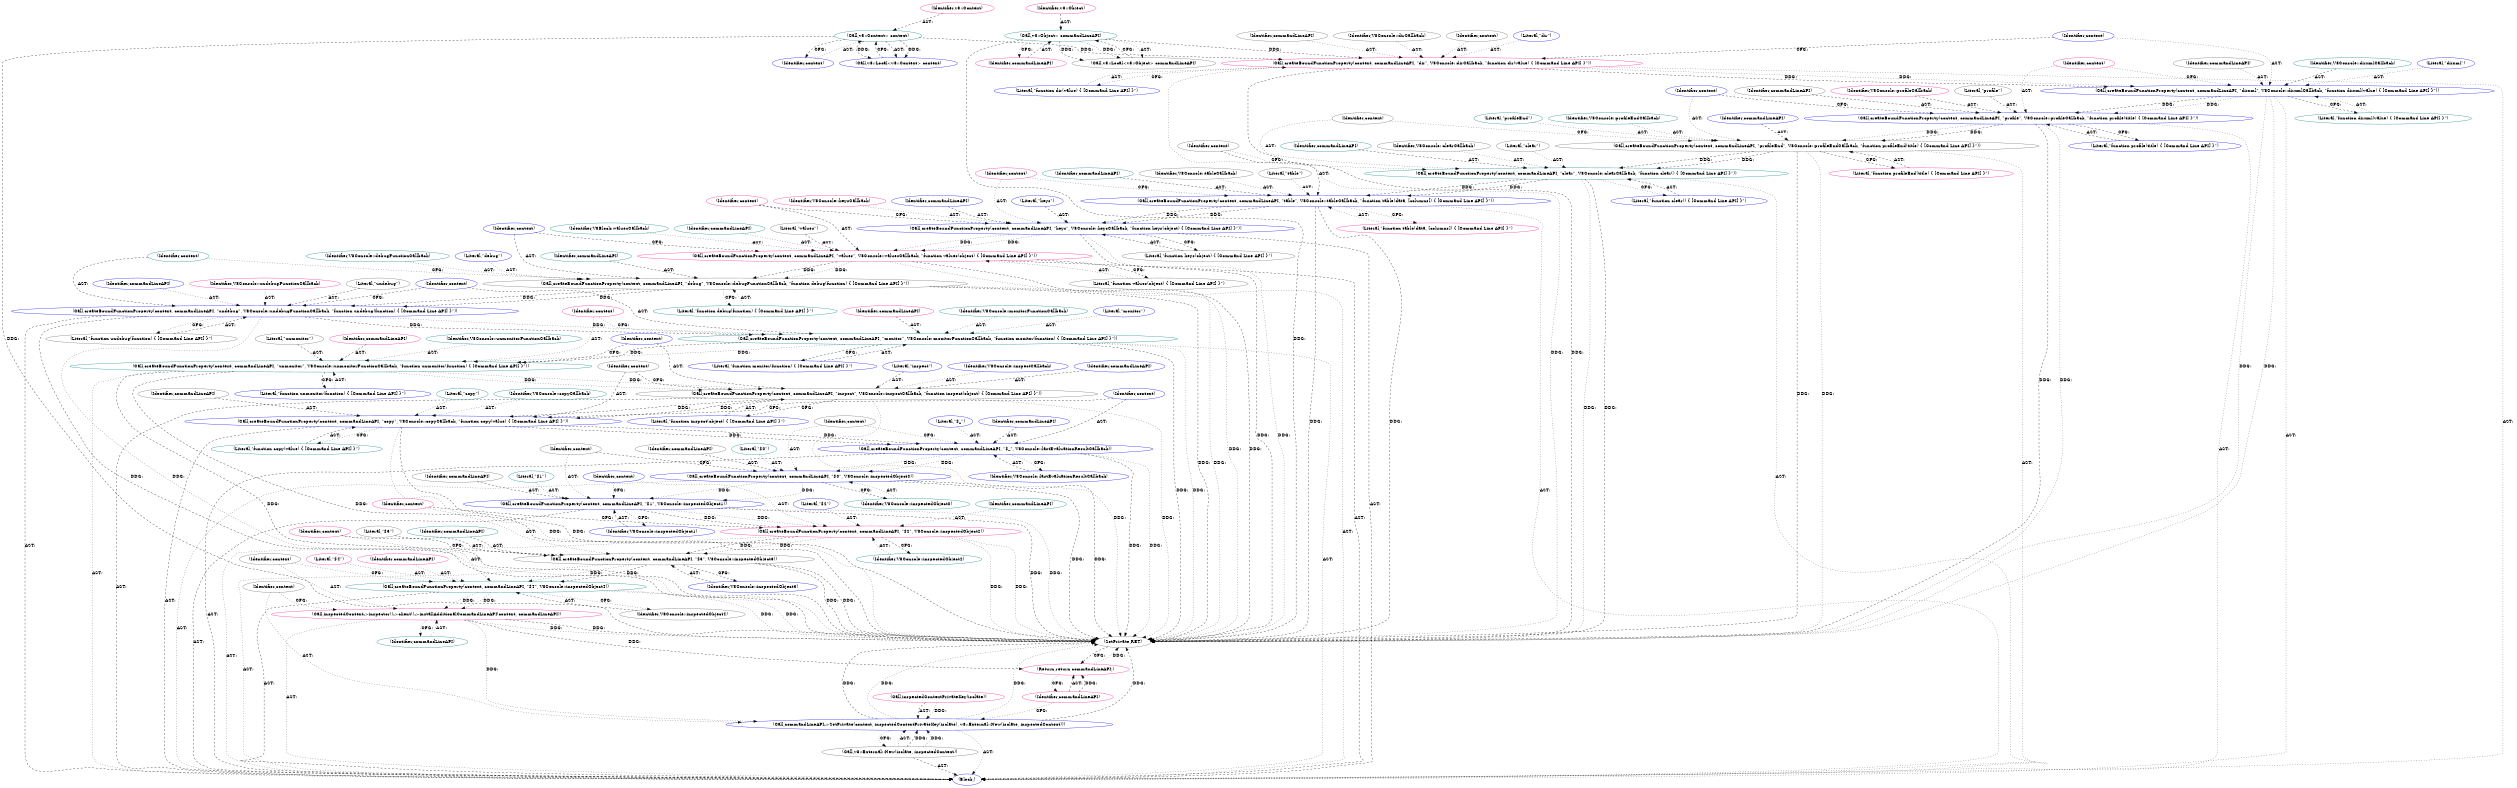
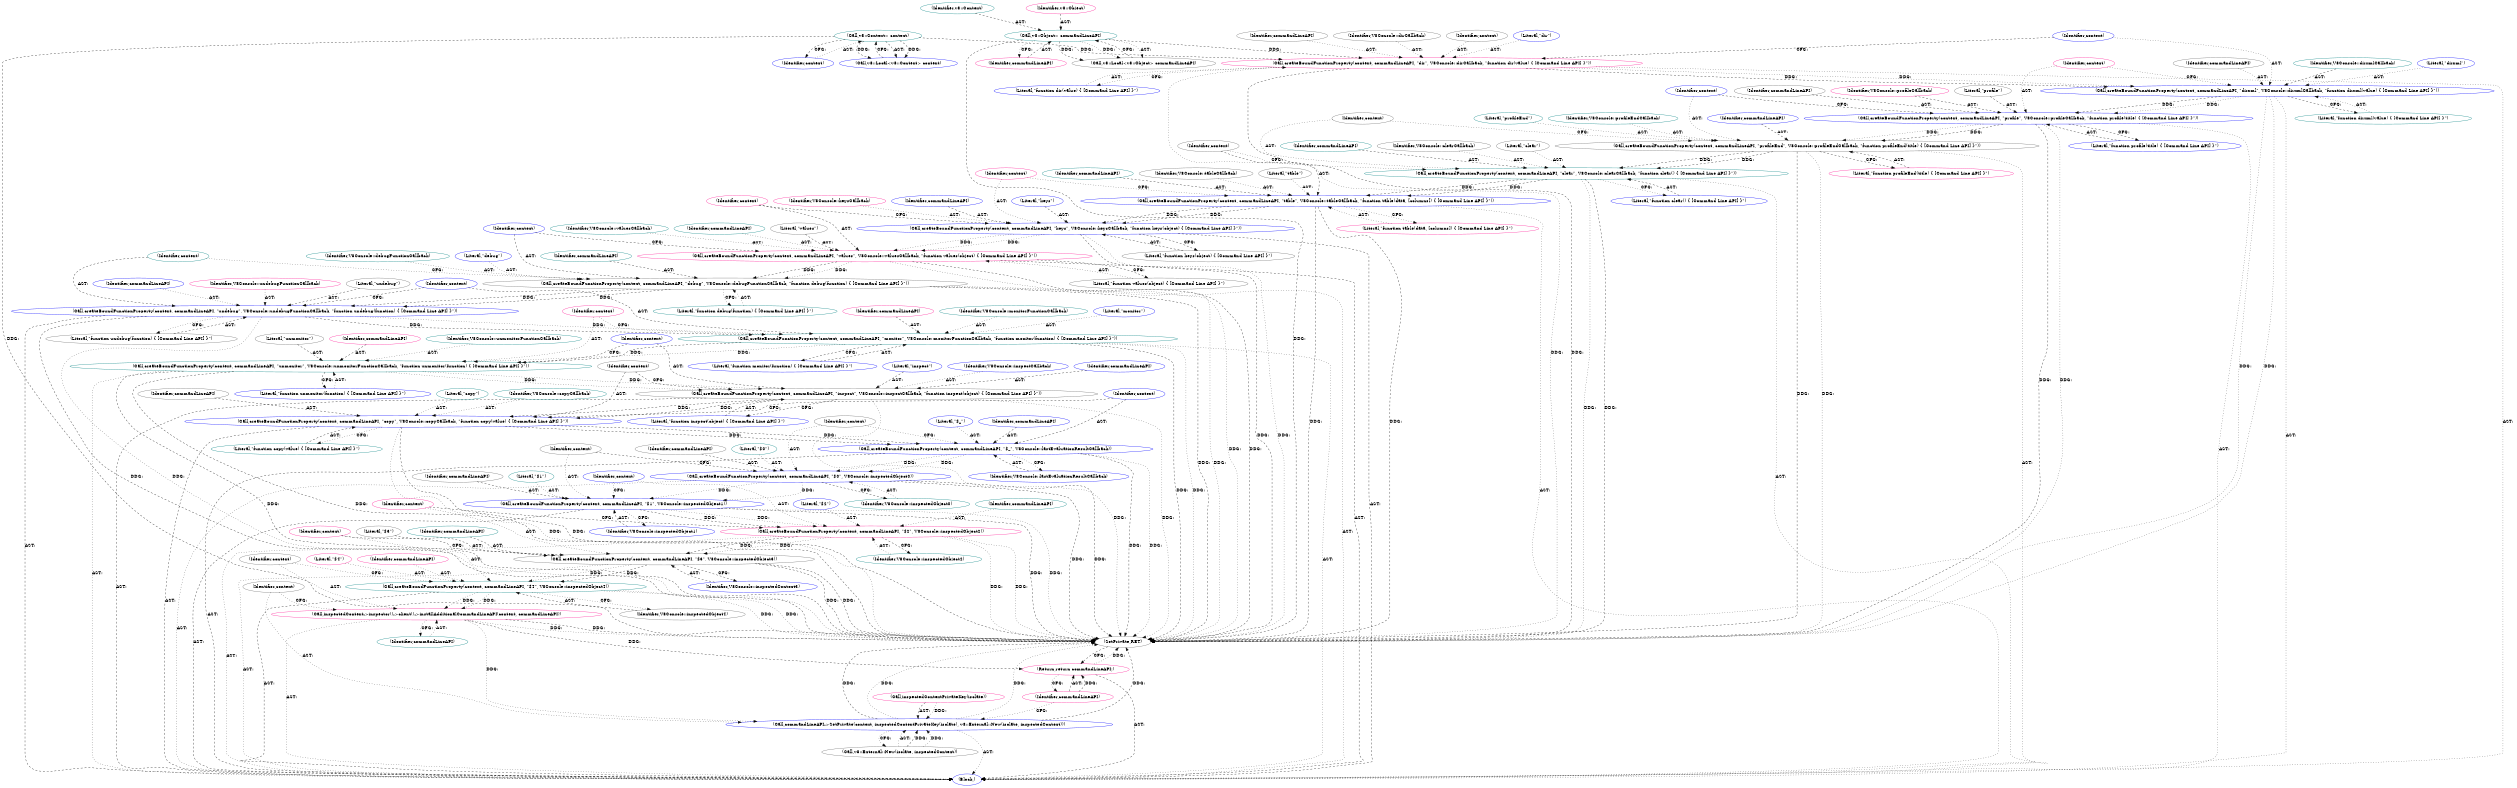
(957, 8) -> (957, 8)
(919, 21) -> (1007, 21)
(609, 229) -> (609, 229)
(753, 587) -> (753, 587)
(934, 766) -> (1110, 764)
